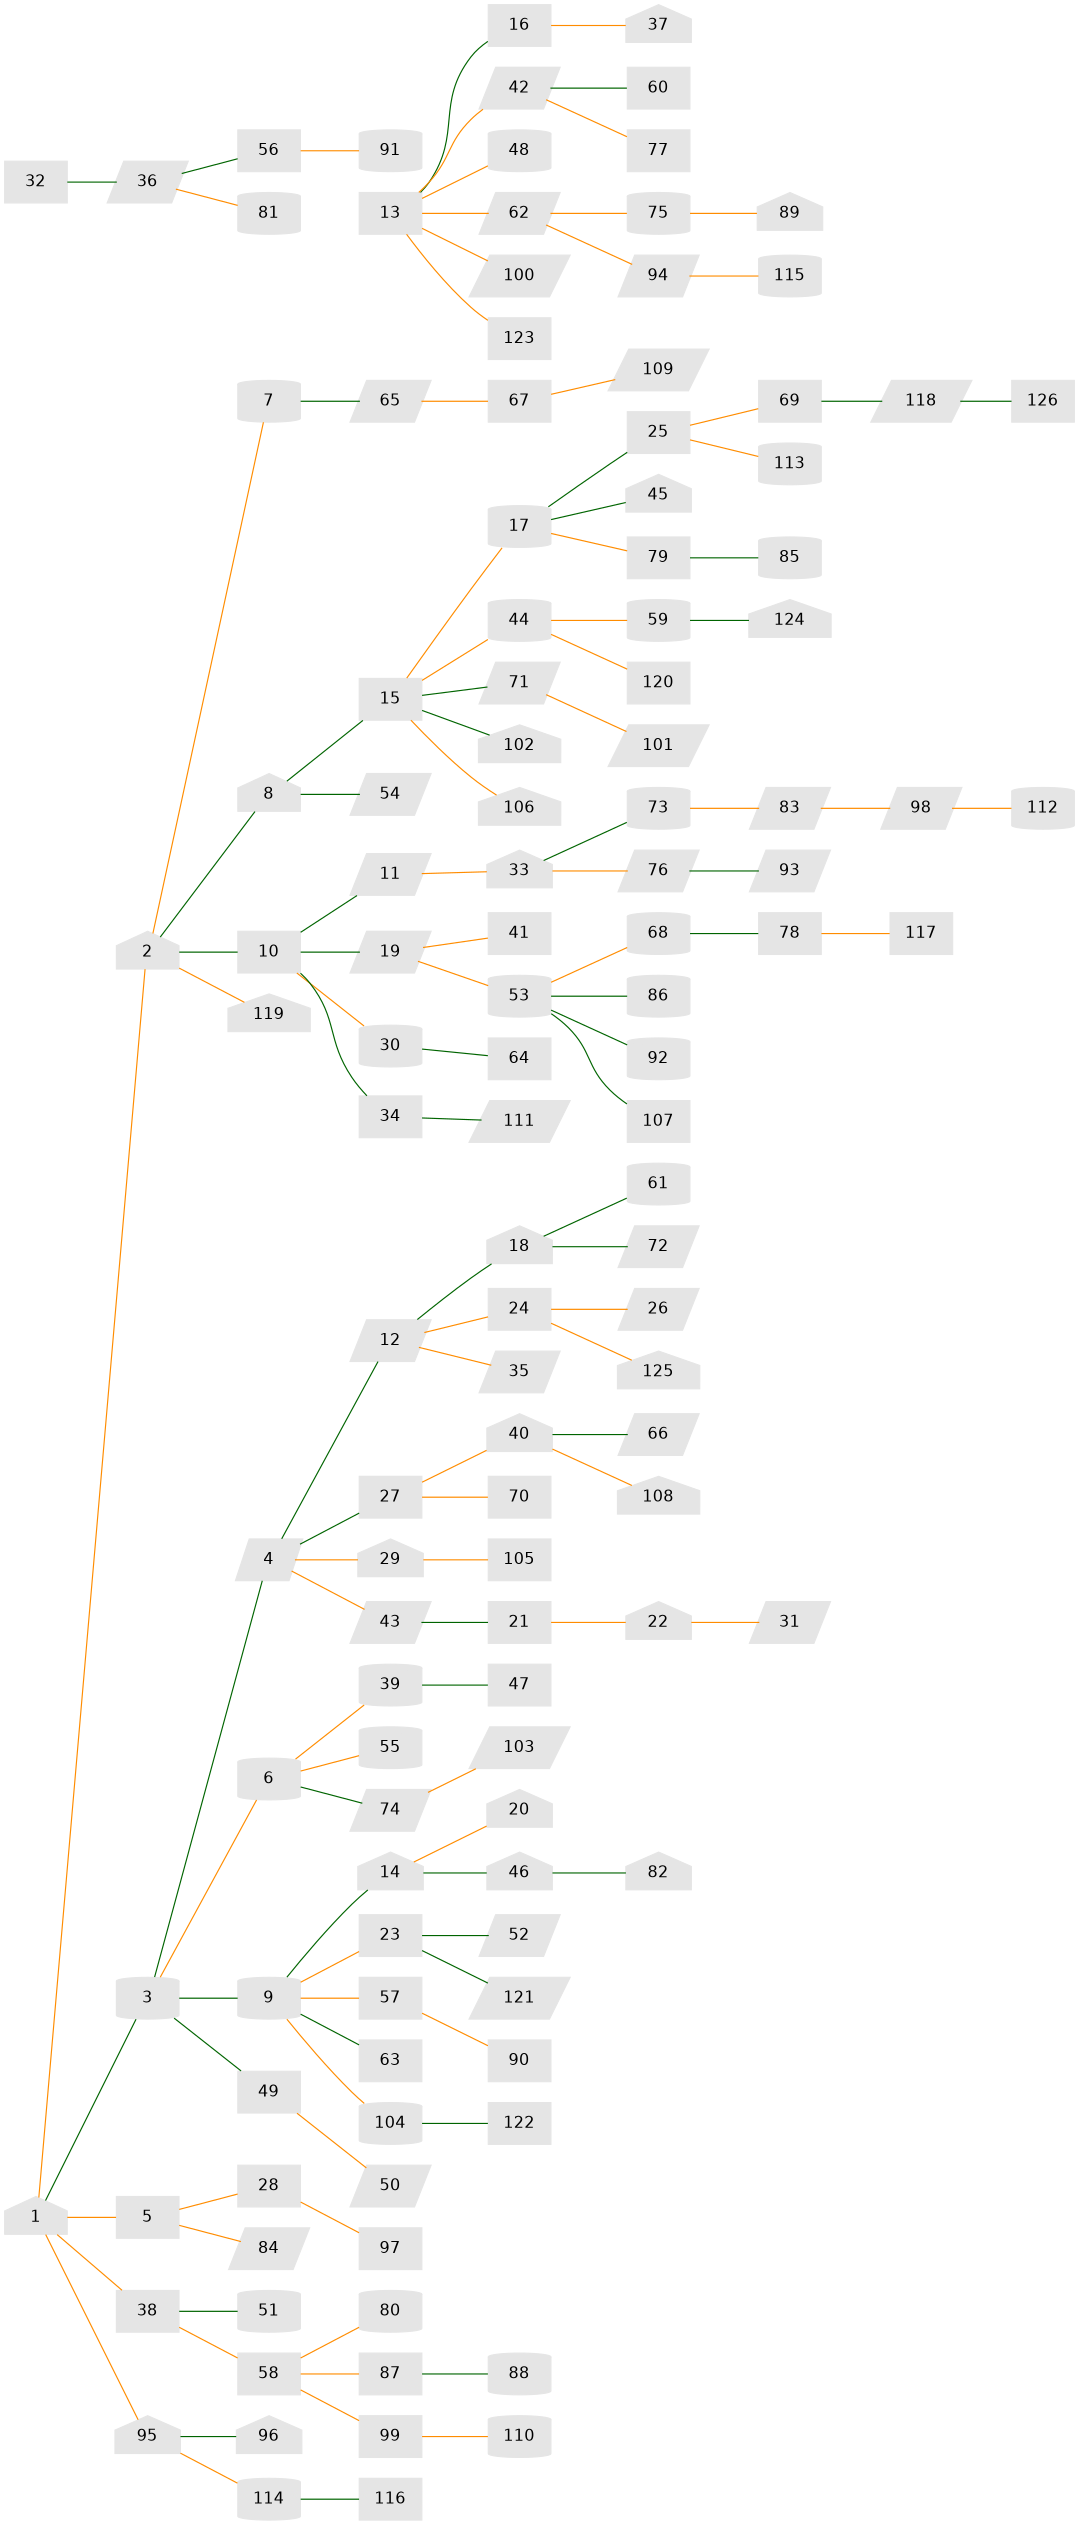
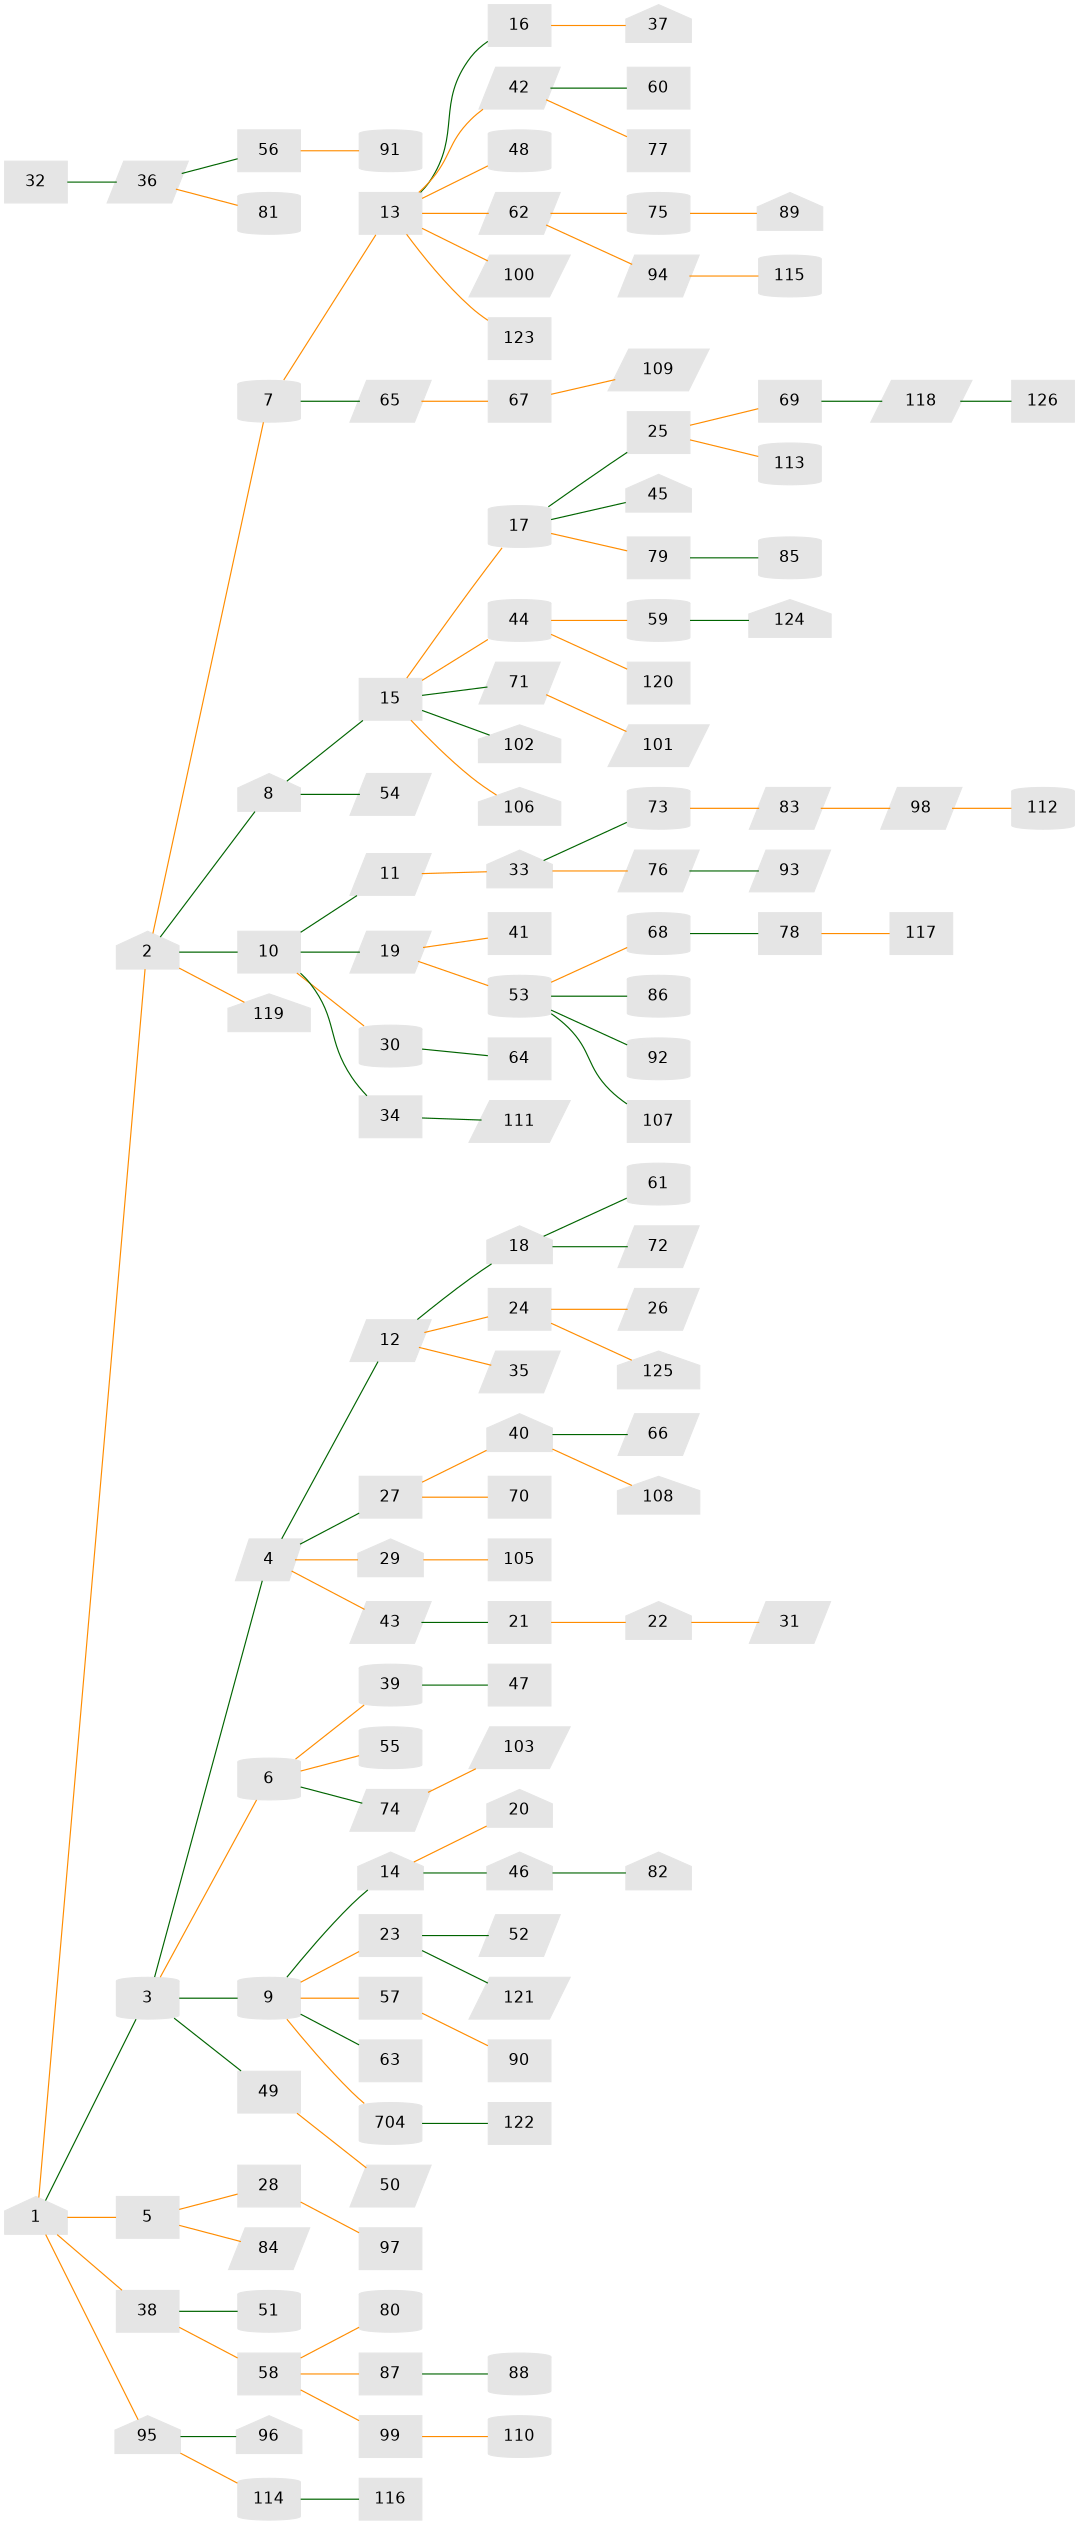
none -> (330, 307)
(391, 2123) -> (391, 2123)
